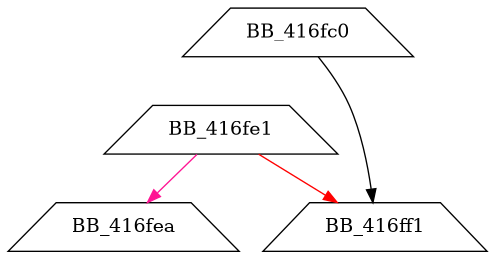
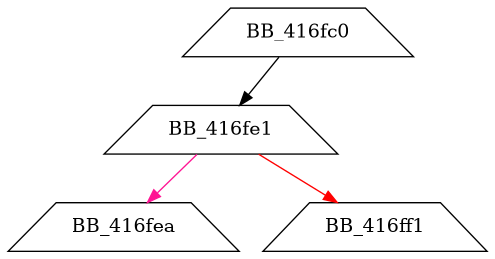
(355, 119) -> (264, 76)
